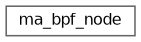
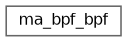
(71, 21) -> (64, 21)
